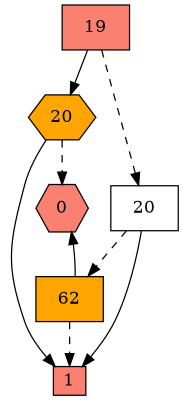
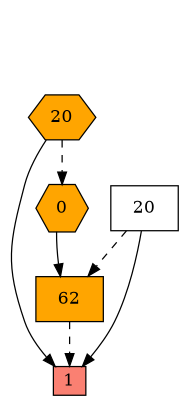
(96, 27) -> none
(62, 208) -> (62, 208)
(75, 260) -> (57, 248)
